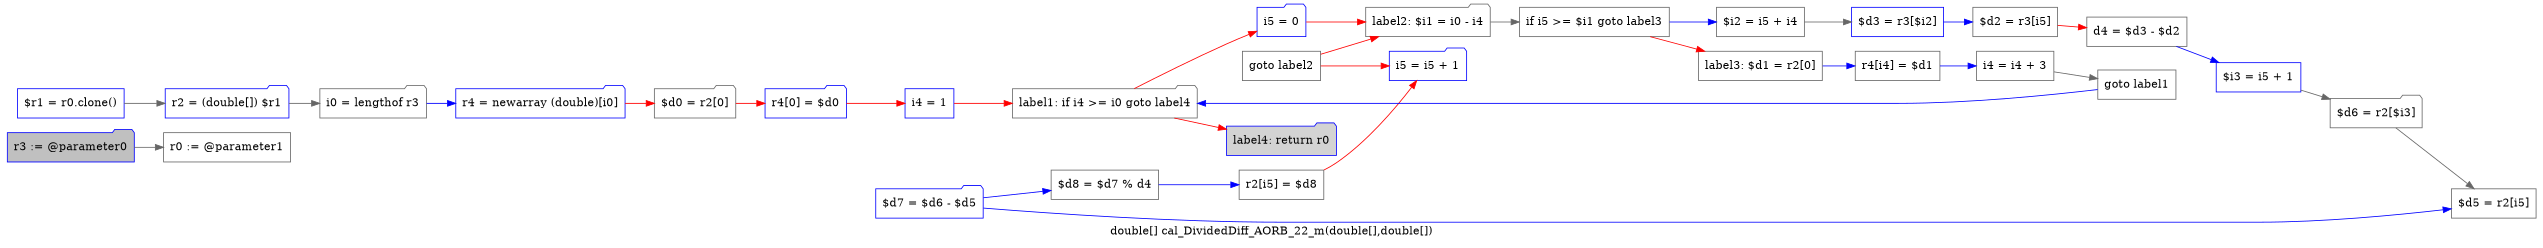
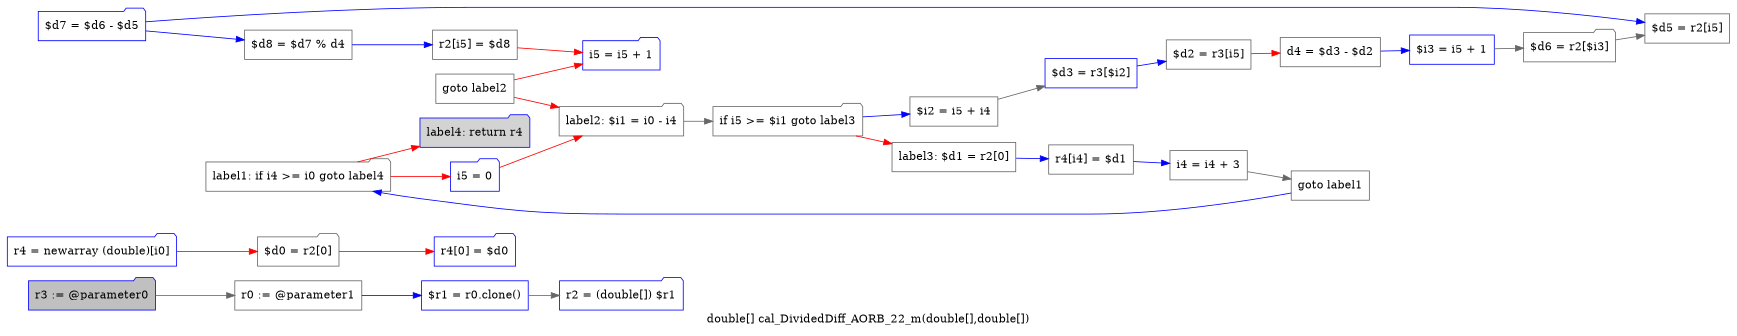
(1594, 22) -> (788, 121)
(373, 103) -> none
(929, 103) -> none
(1281, 141) -> (475, 133)
none -> (387, 295)
